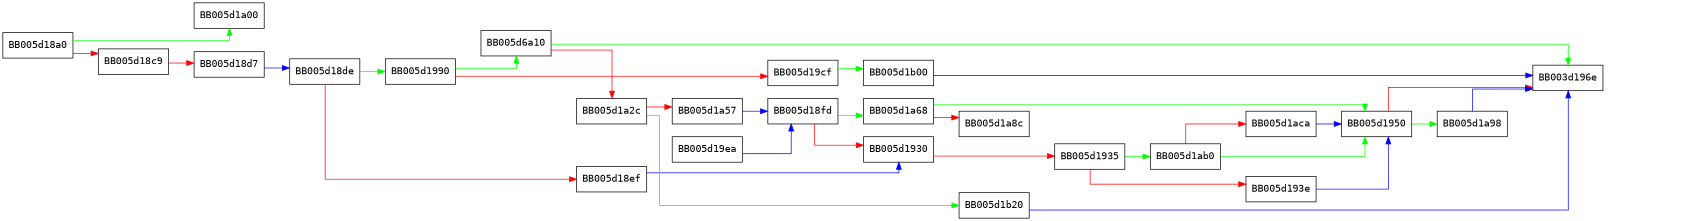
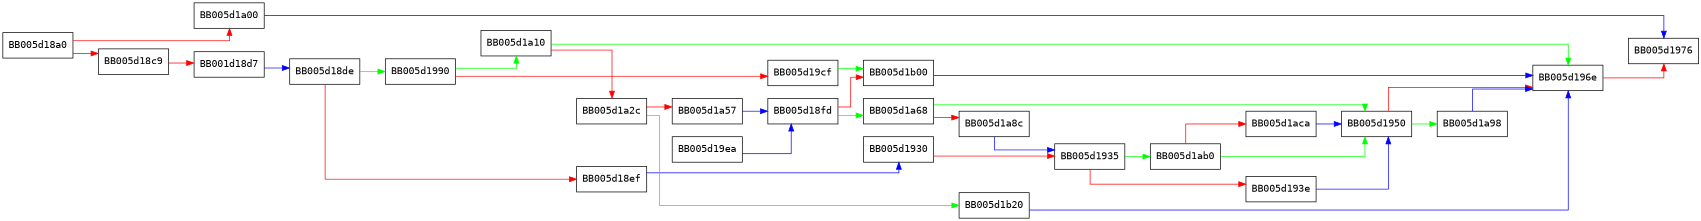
(154, 41) -> (154, 41)
(516, 43) -> (516, 43)
none -> (1664, 51)
(229, 64) -> (229, 64)
(1568, 78) -> (1568, 78)
(825, 145) -> (851, 96)
none -> (1014, 150)
